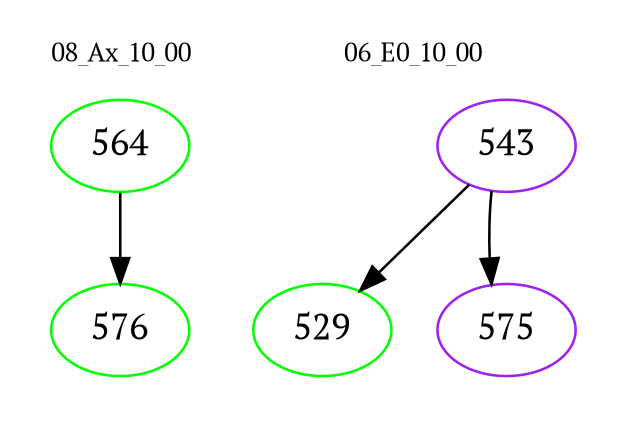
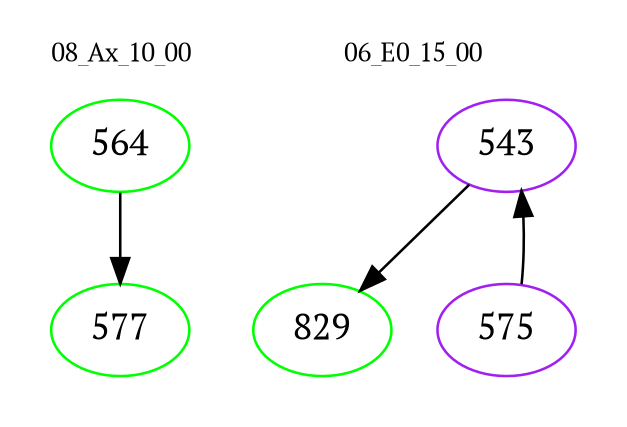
(414, 55) -> (414, 55)
(489, 225) -> (524, 251)
(120, 330) -> (120, 330)
(322, 330) -> (322, 330)
